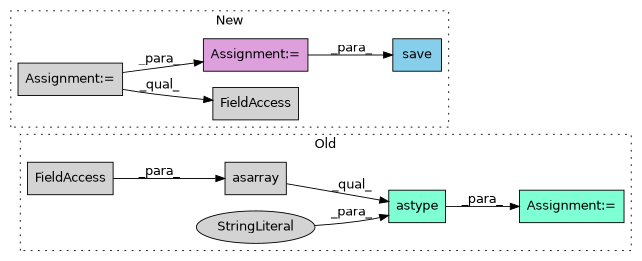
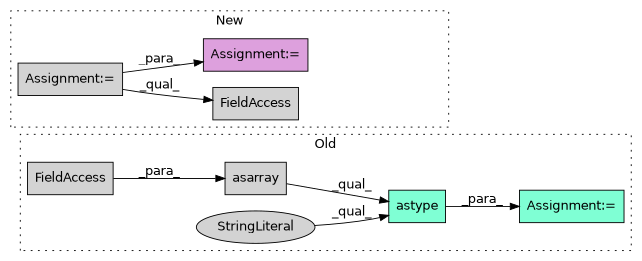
(417, 55) -> none
(352, 212) -> (352, 212)
